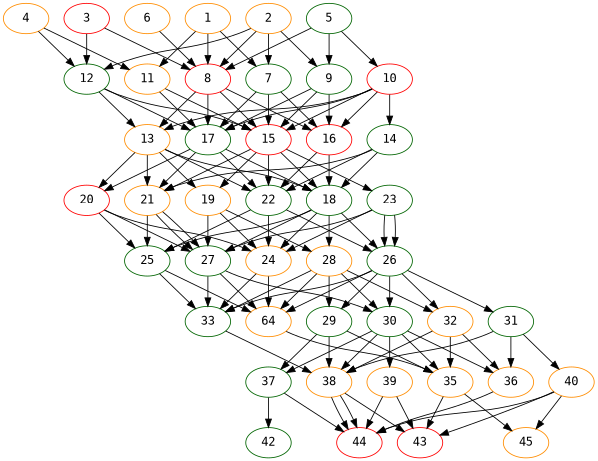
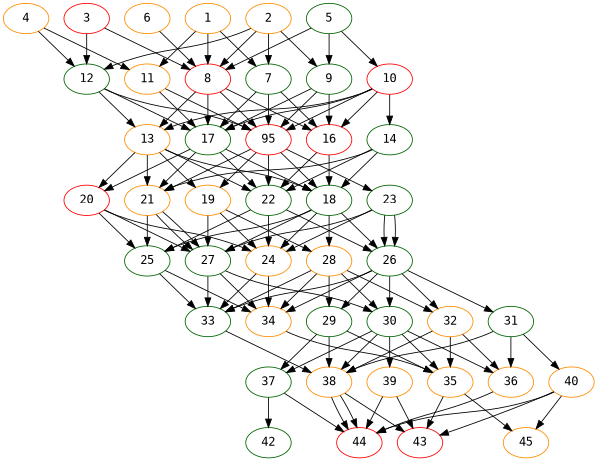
(268, 140) -> (268, 140)
(268, 322) -> (268, 322)
